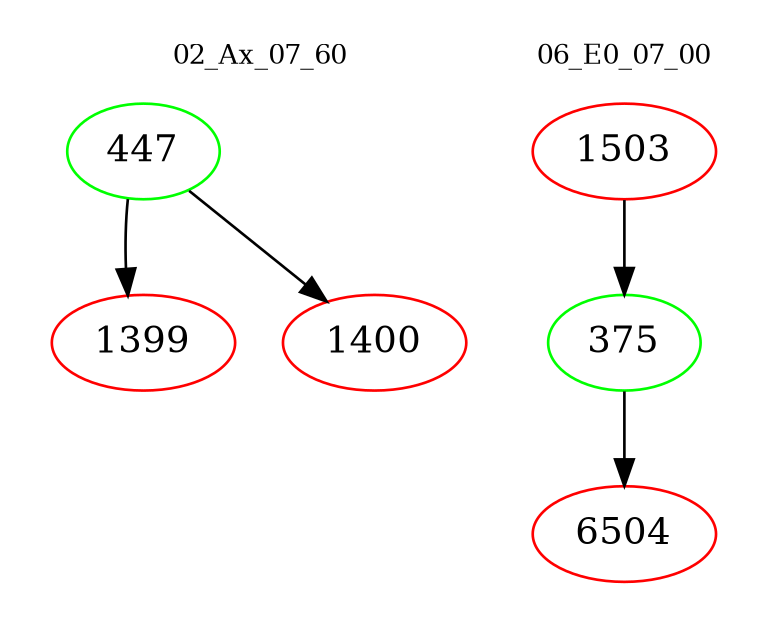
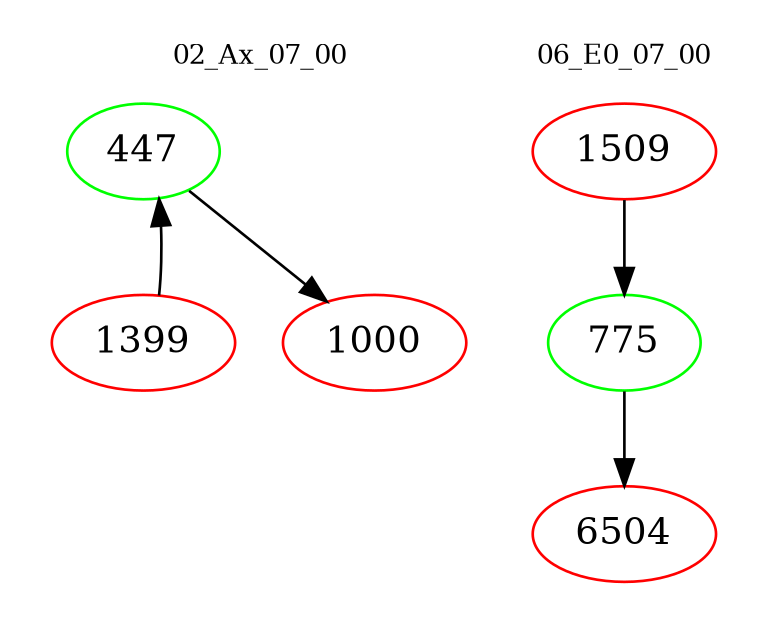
(260, 57) -> (260, 57)
(624, 151) -> (624, 151)
(126, 234) -> (161, 261)
(375, 343) -> (375, 343)
(624, 343) -> (624, 343)
